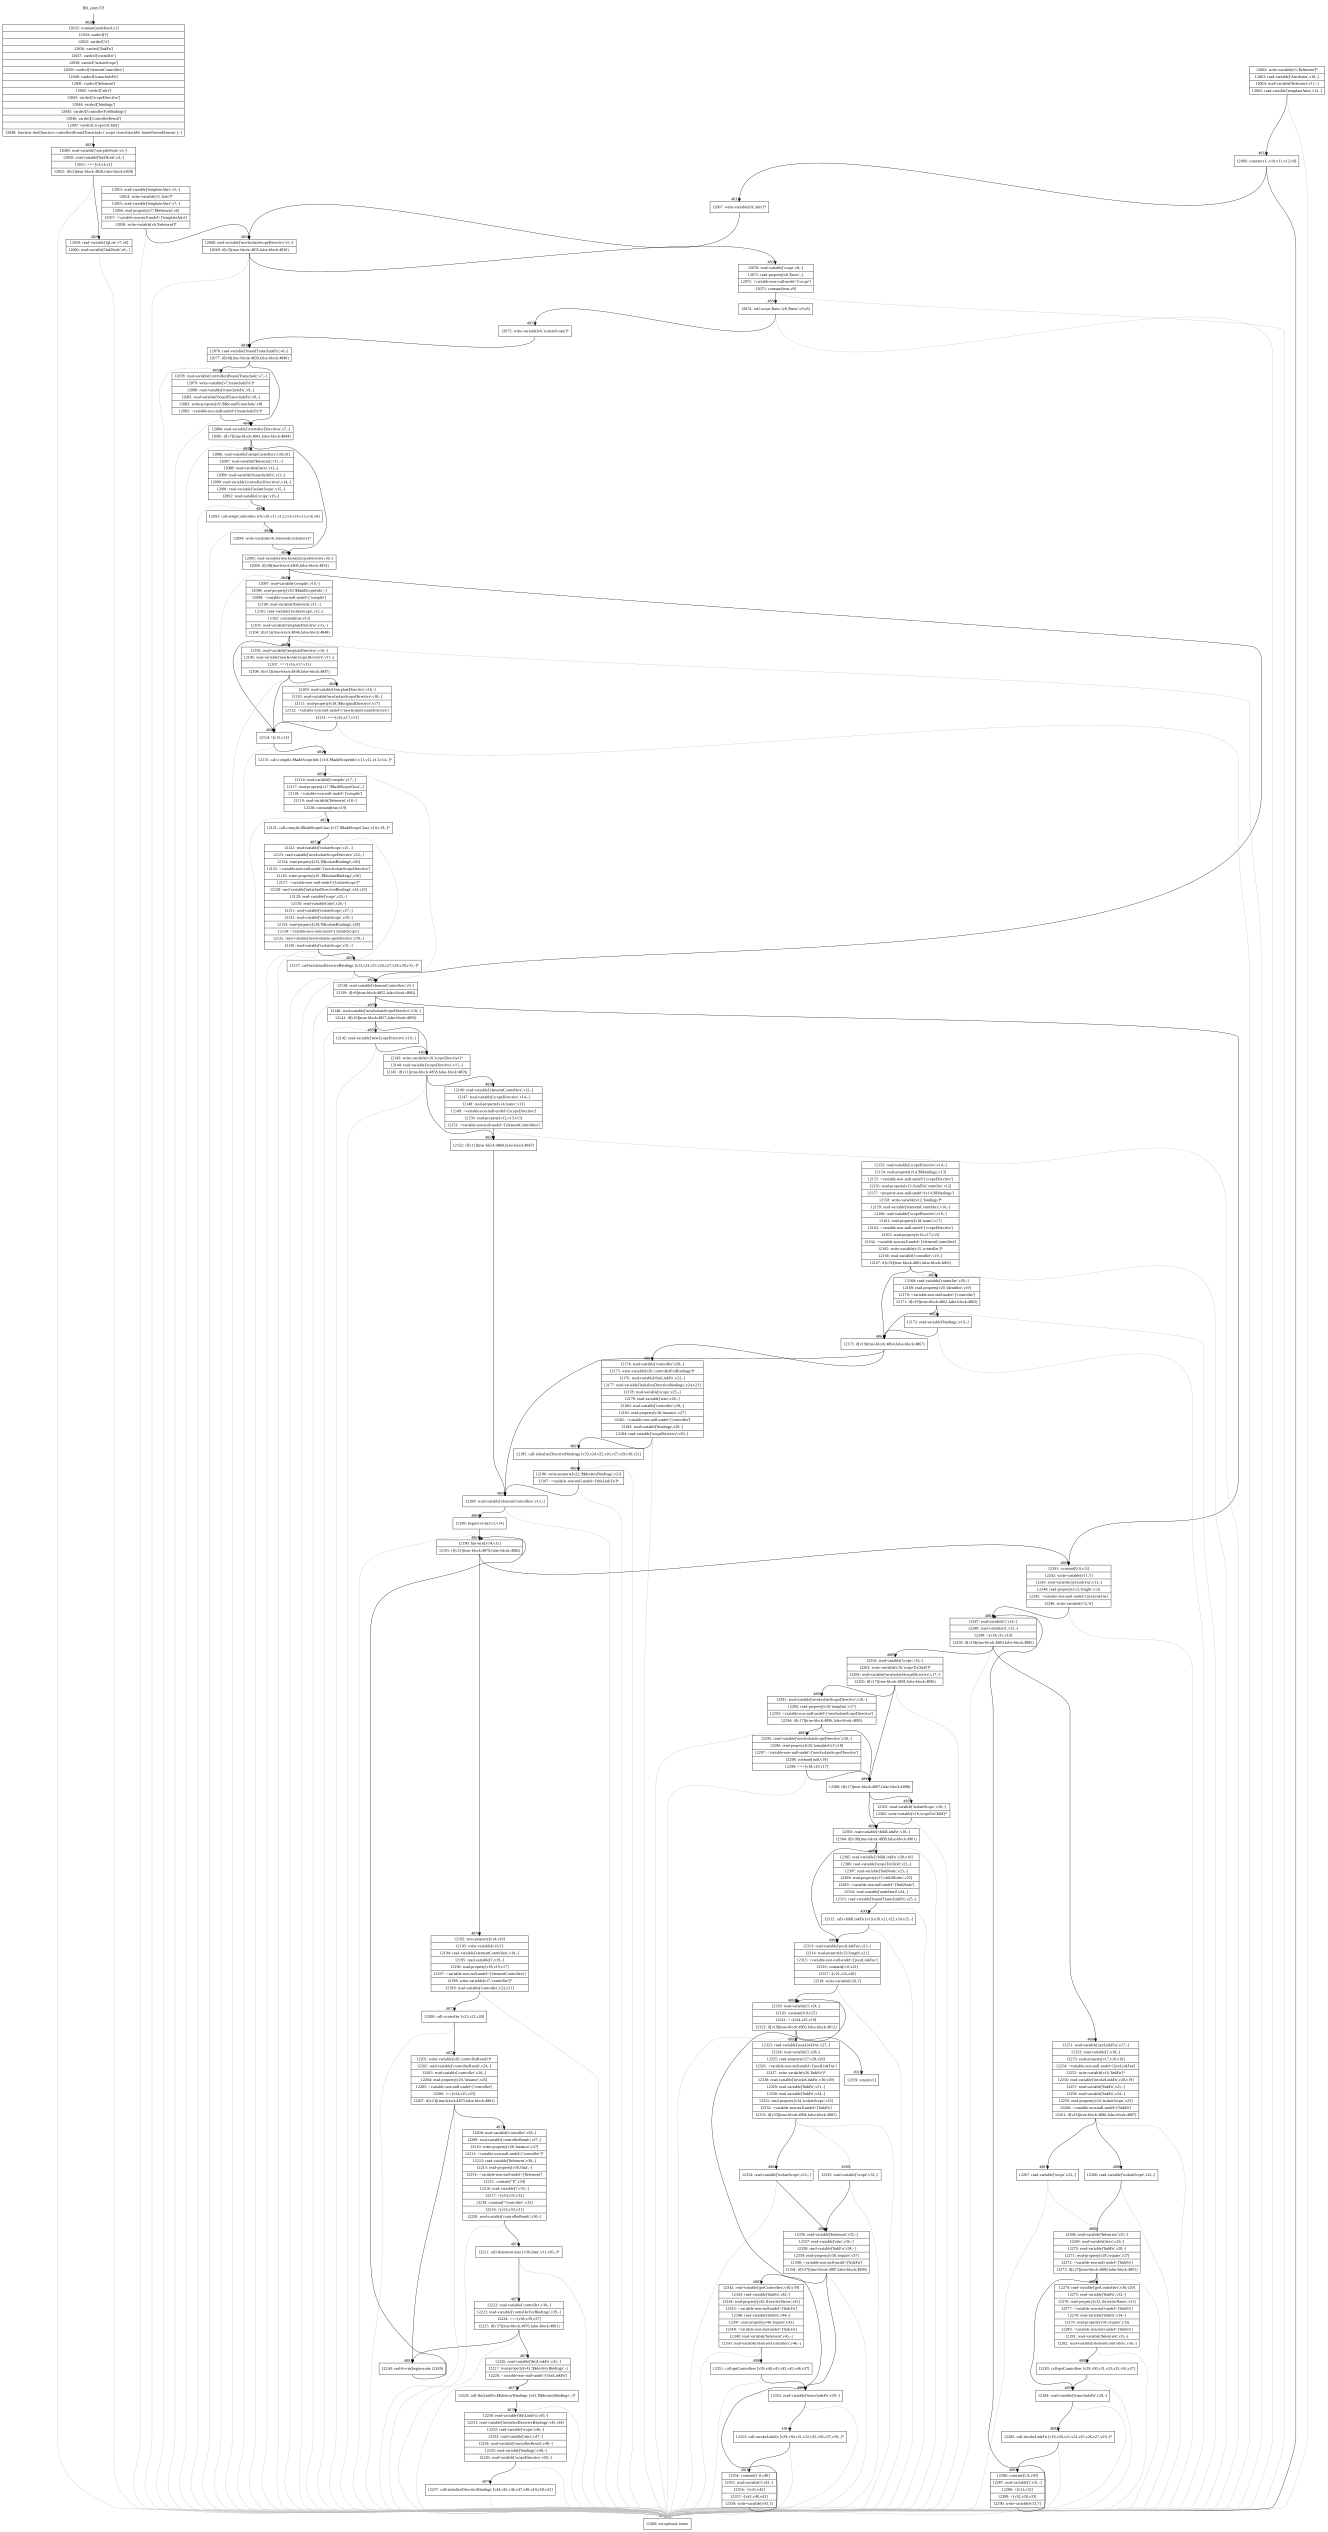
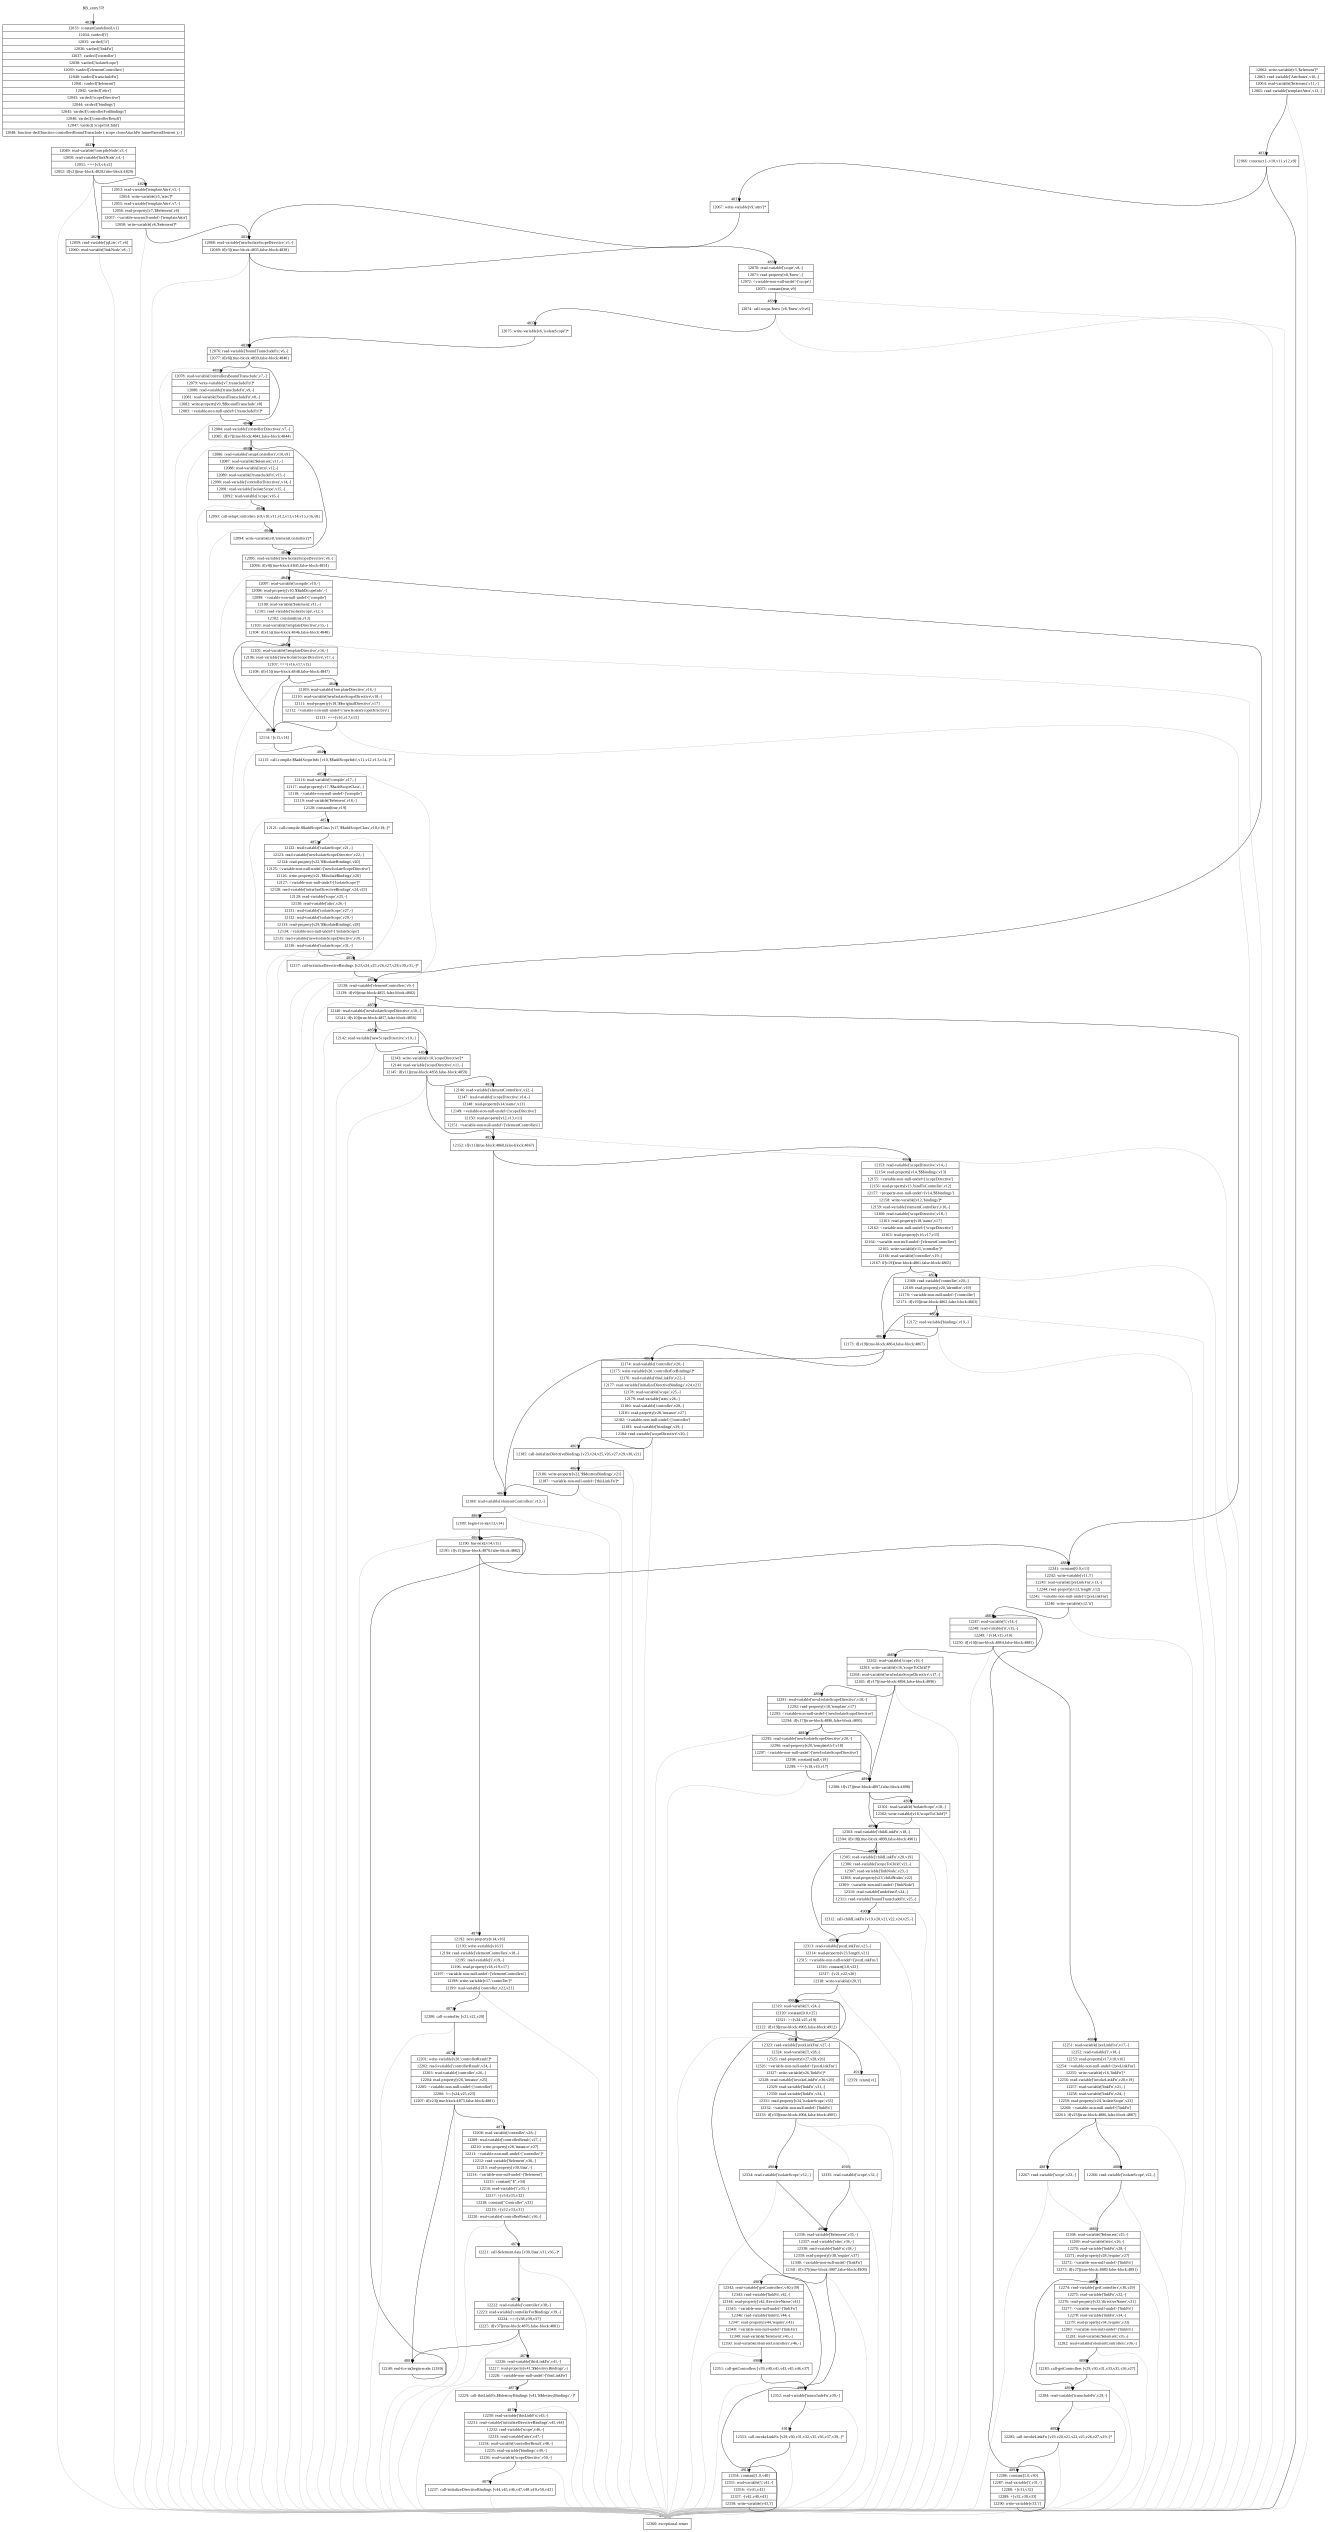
none -> (118, 181)
none -> (701, 1156)
